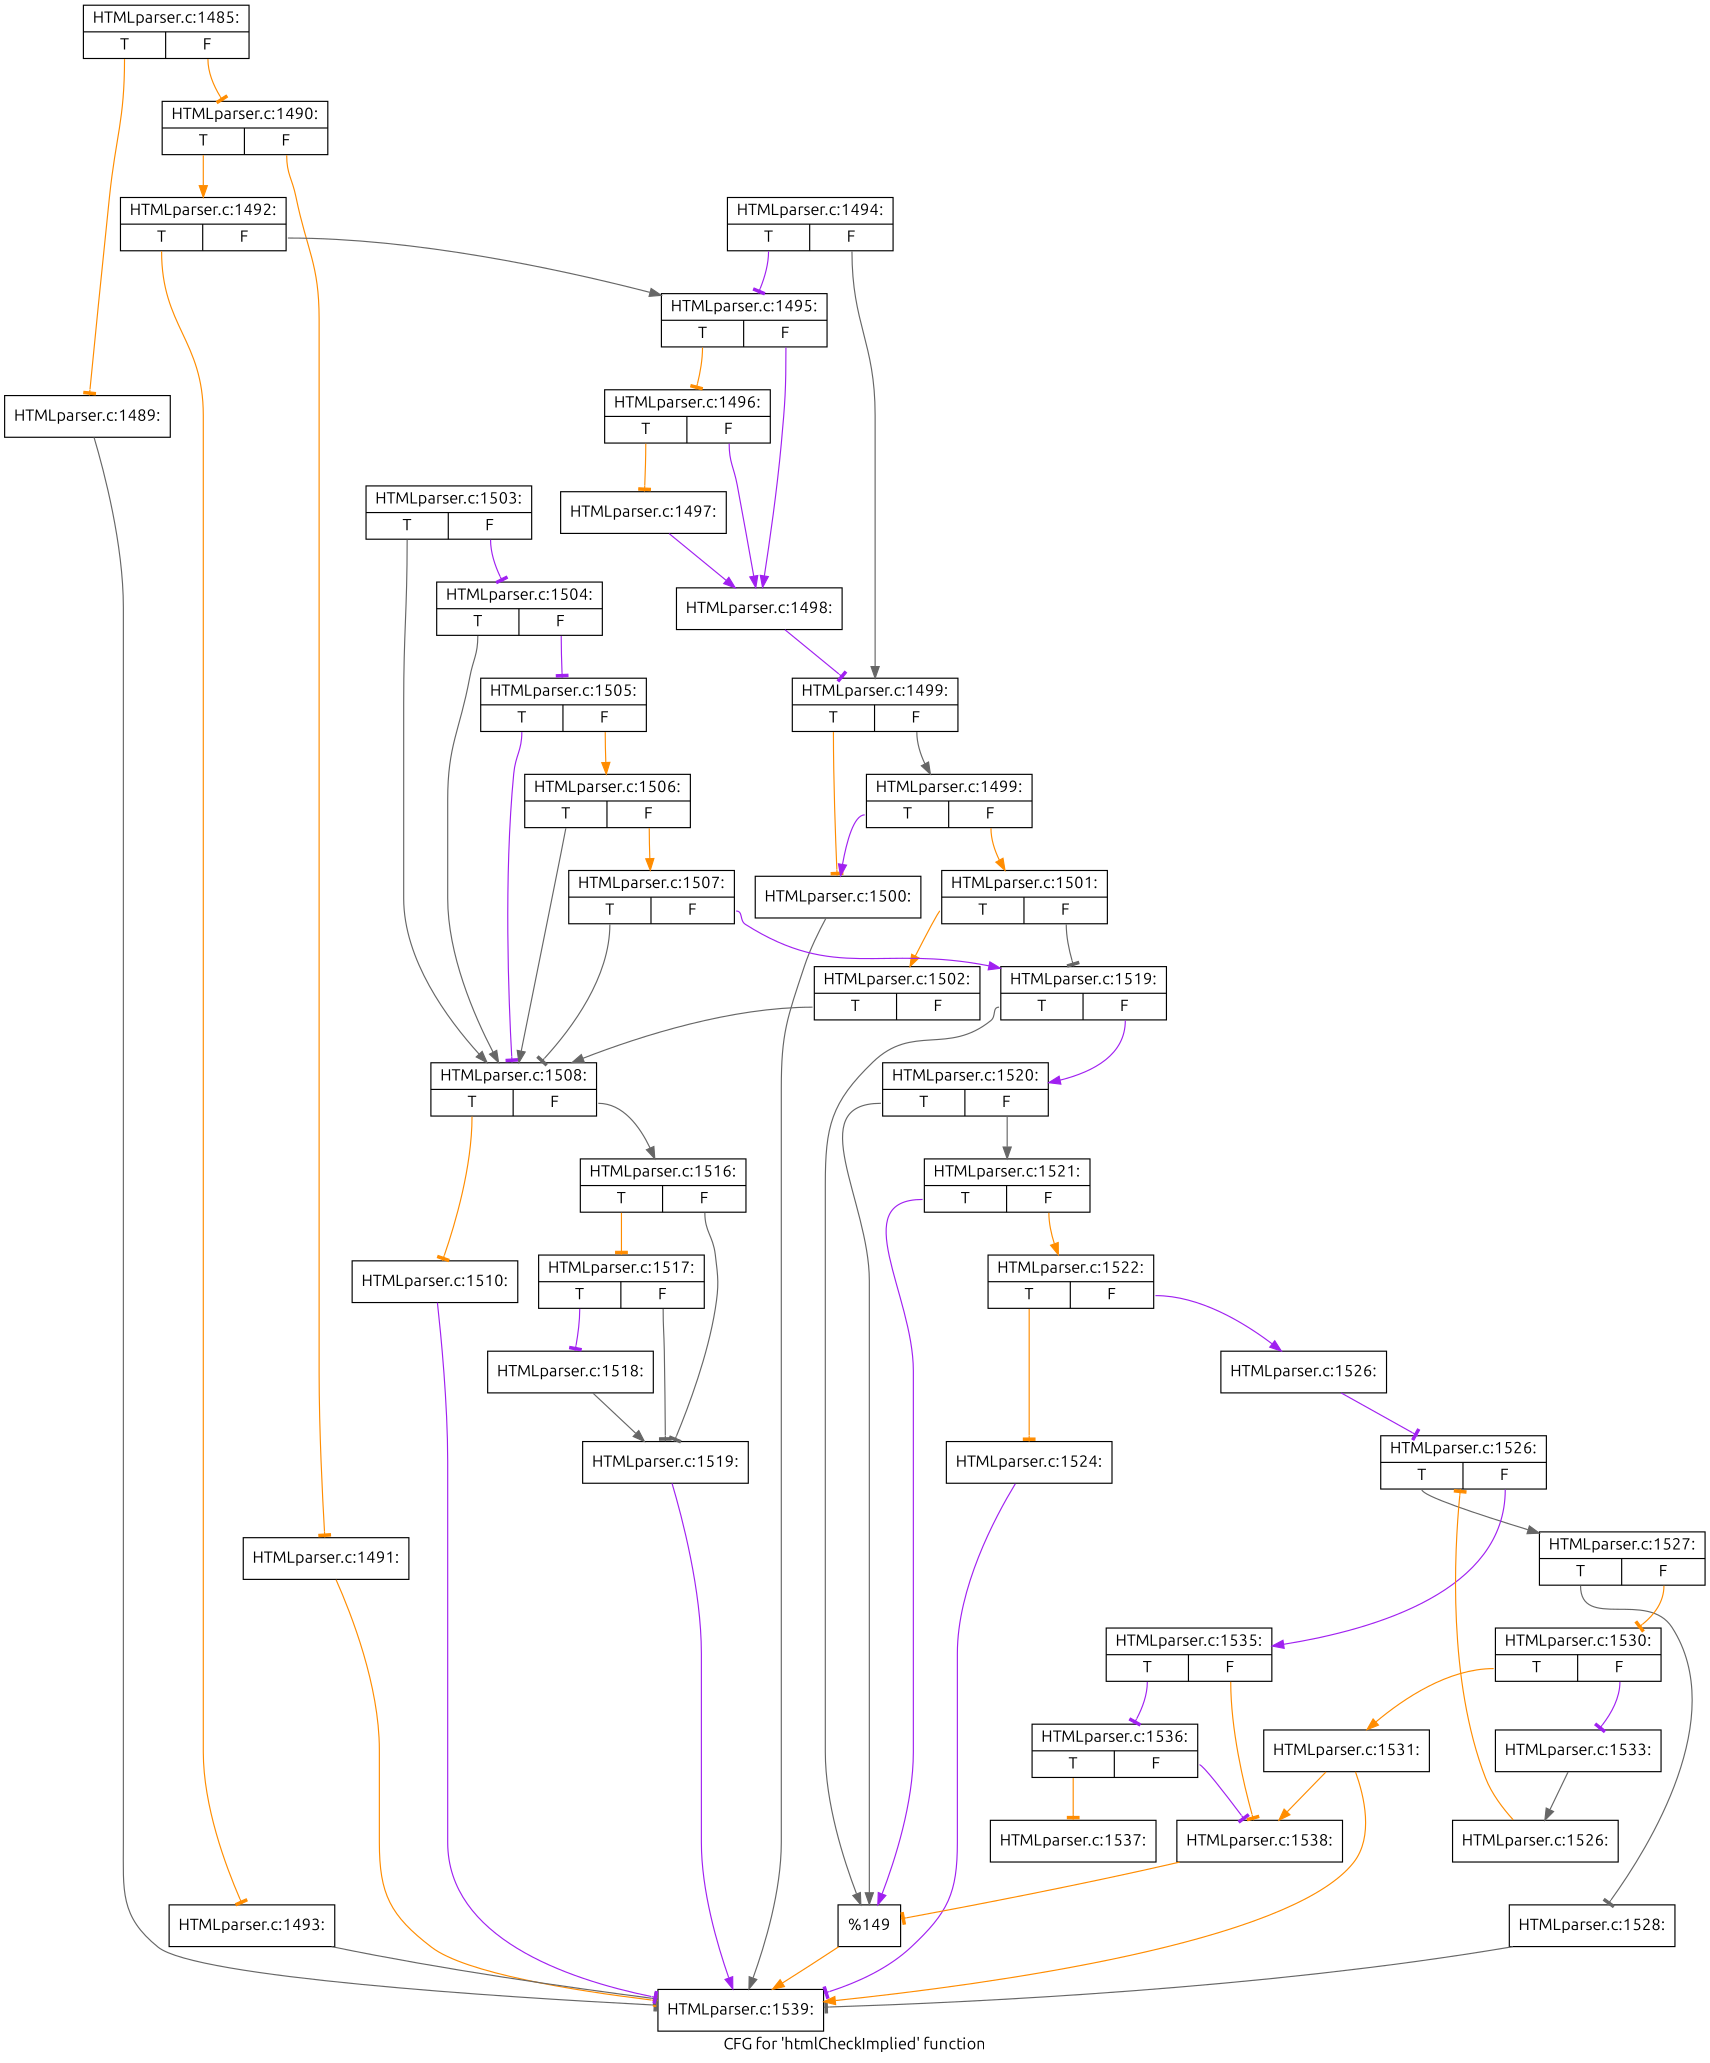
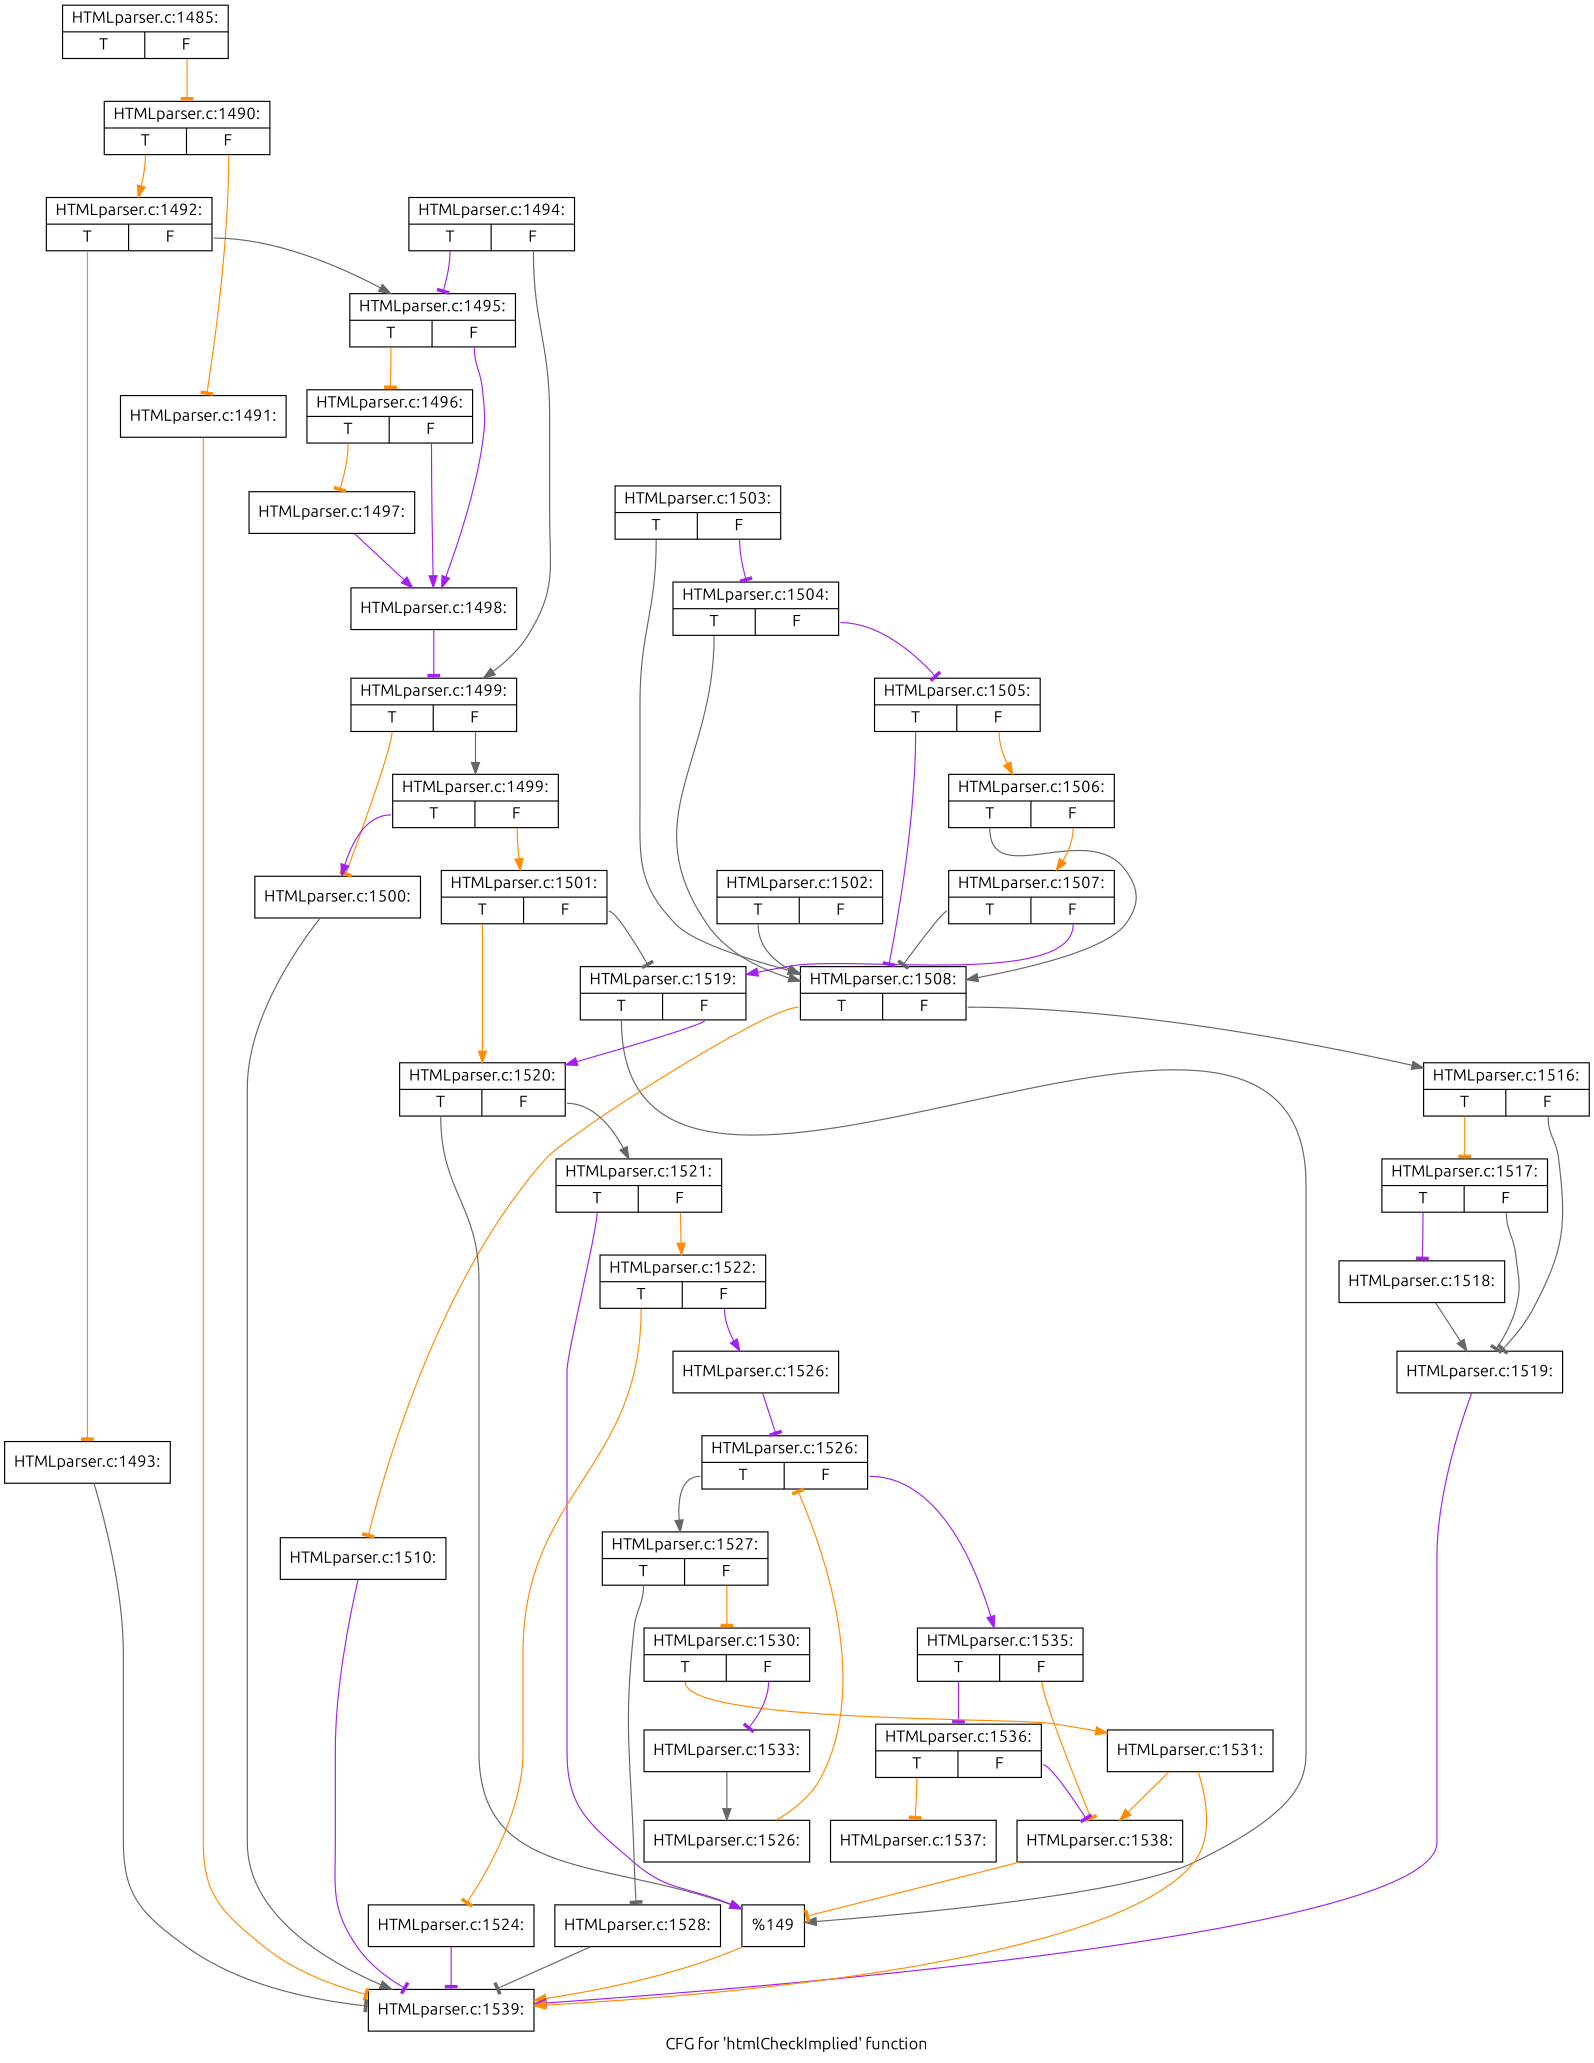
(87, 416) -> none
(927, 933) -> (482, 988)
